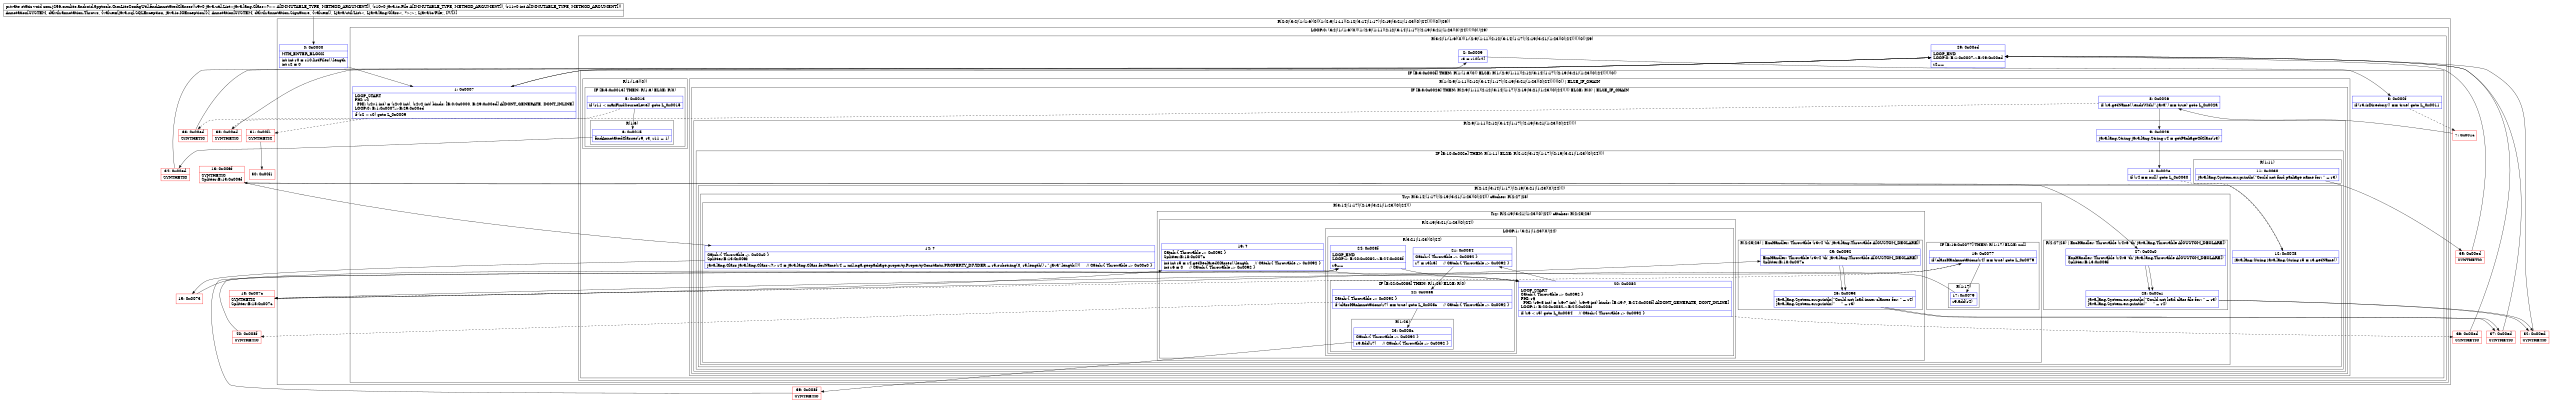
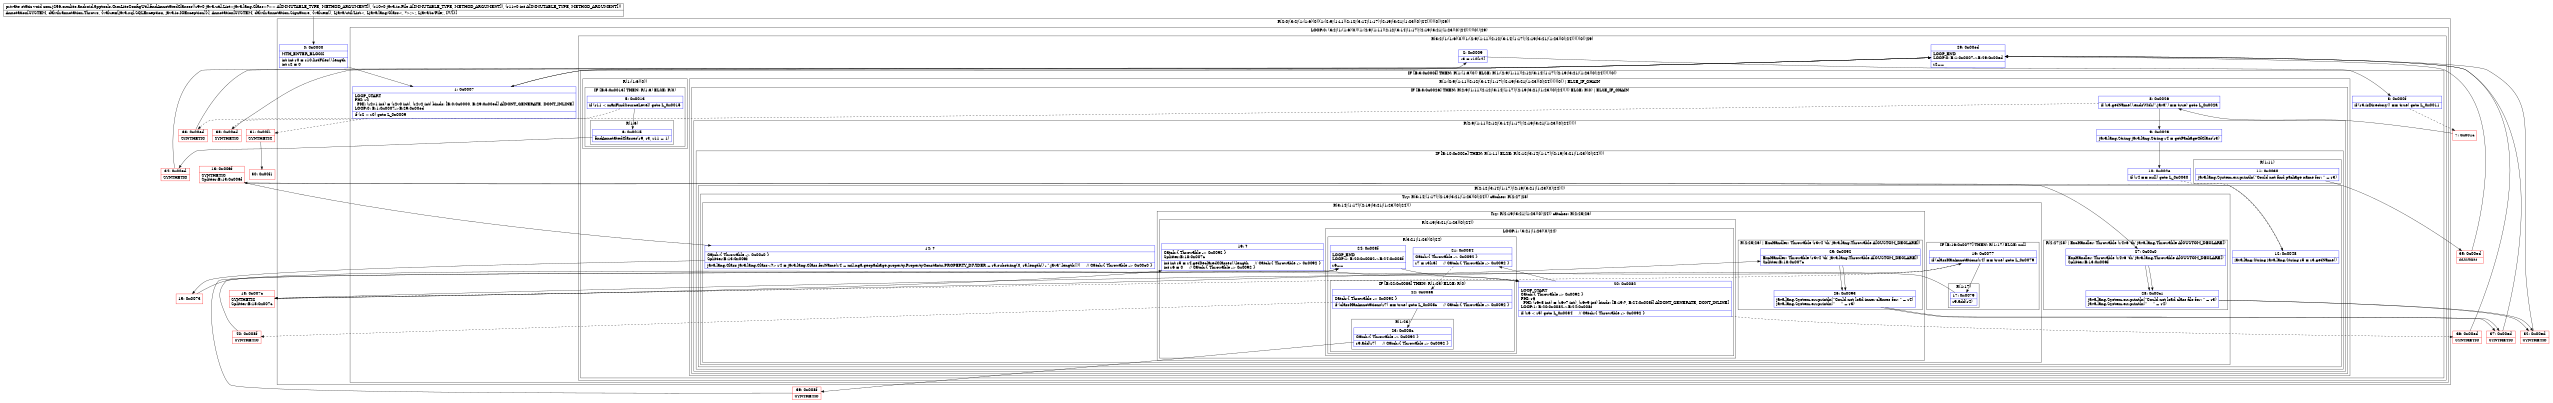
(2470, 260) -> (2468, 260)
(1442, 278) -> (1442, 278)
